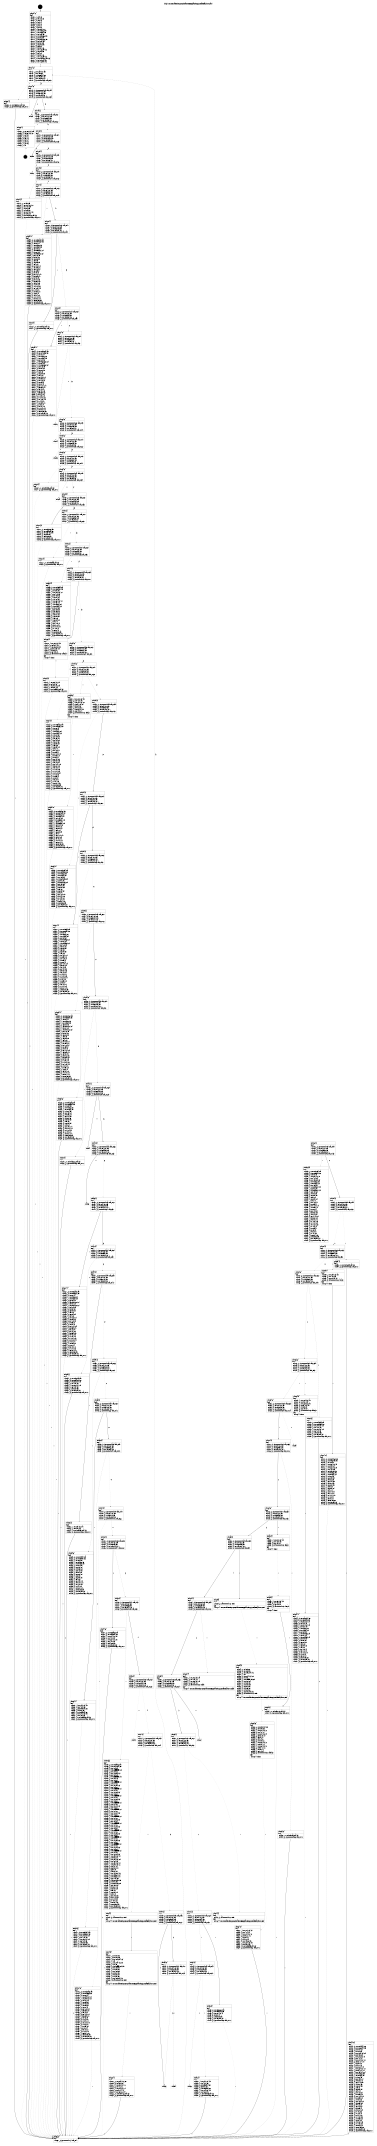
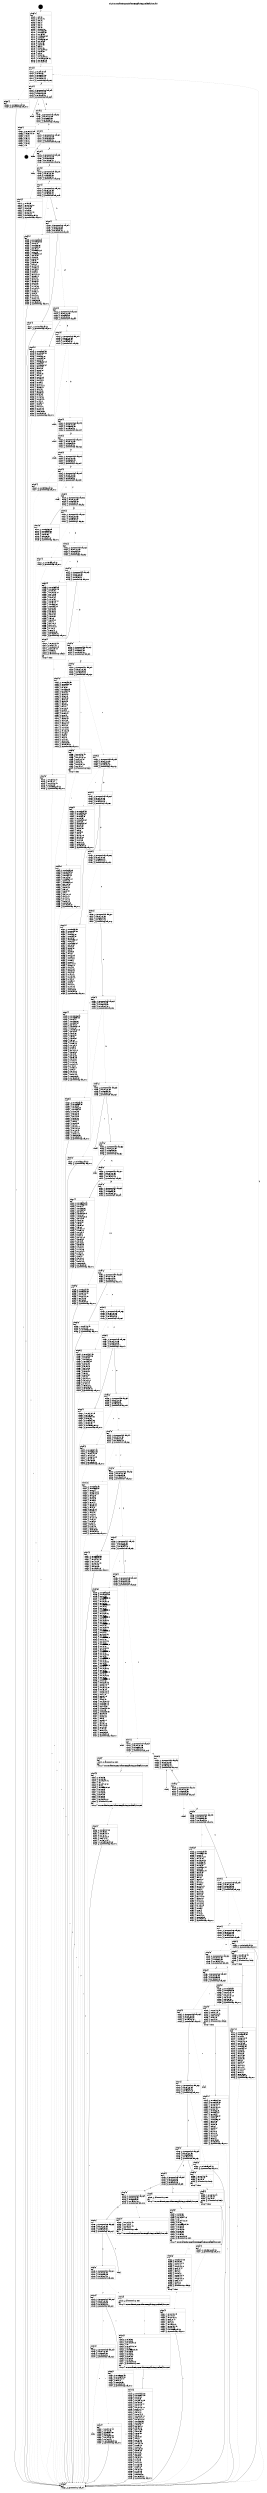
(169, 2030) -> (192, 1803)
none -> (144, 2352)
